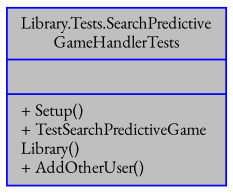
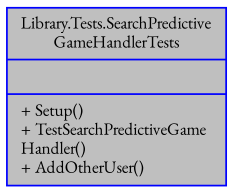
(50, 148) -> (54, 148)
